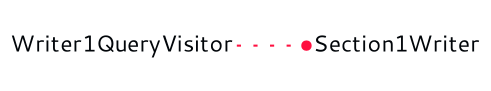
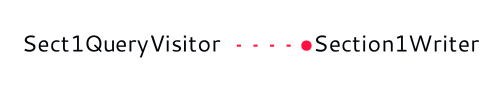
(122, 46) -> (122, 46)
